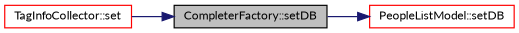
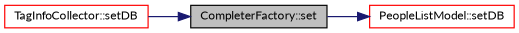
(68, 17) -> (76, 17)
(251, 17) -> (259, 17)
